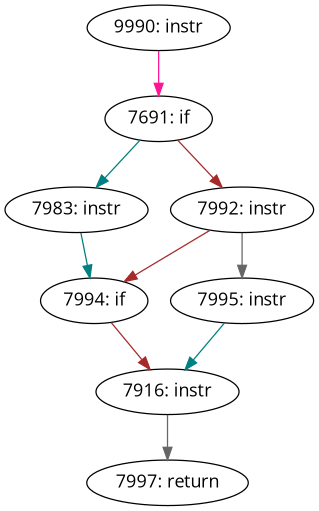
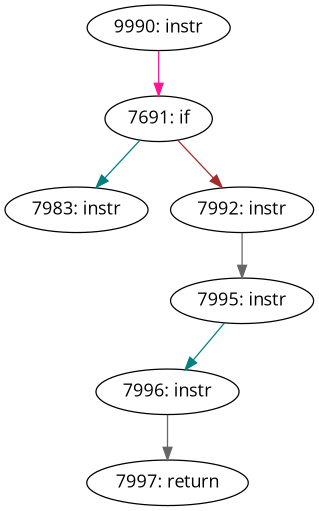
(94, 301) -> none
(168, 392) -> (168, 392)
